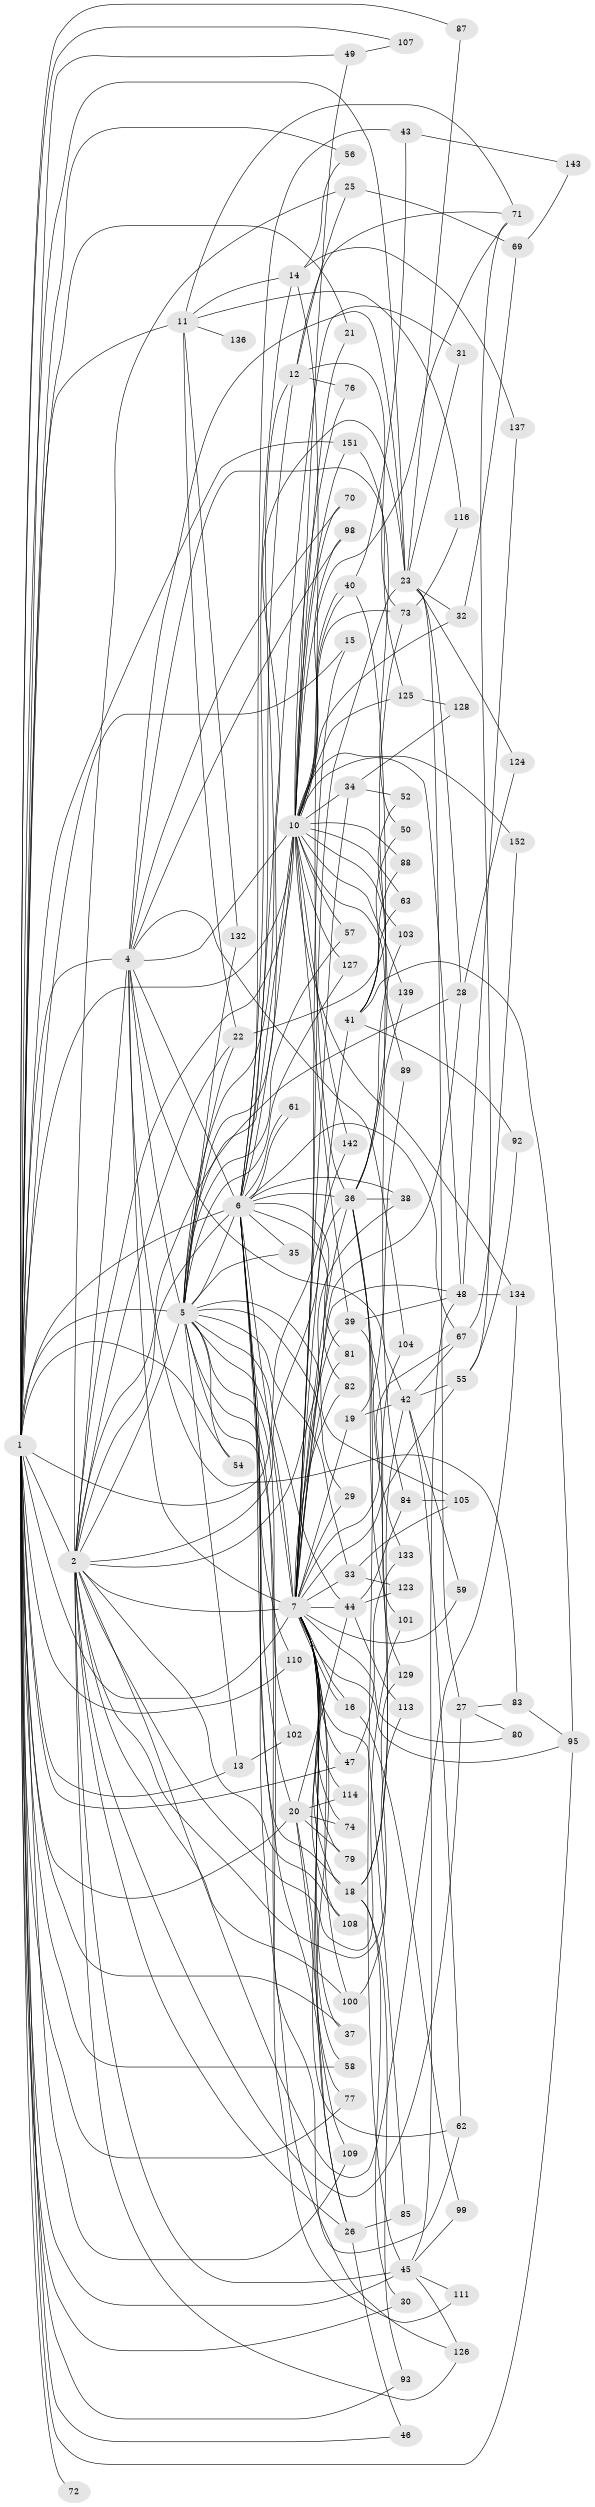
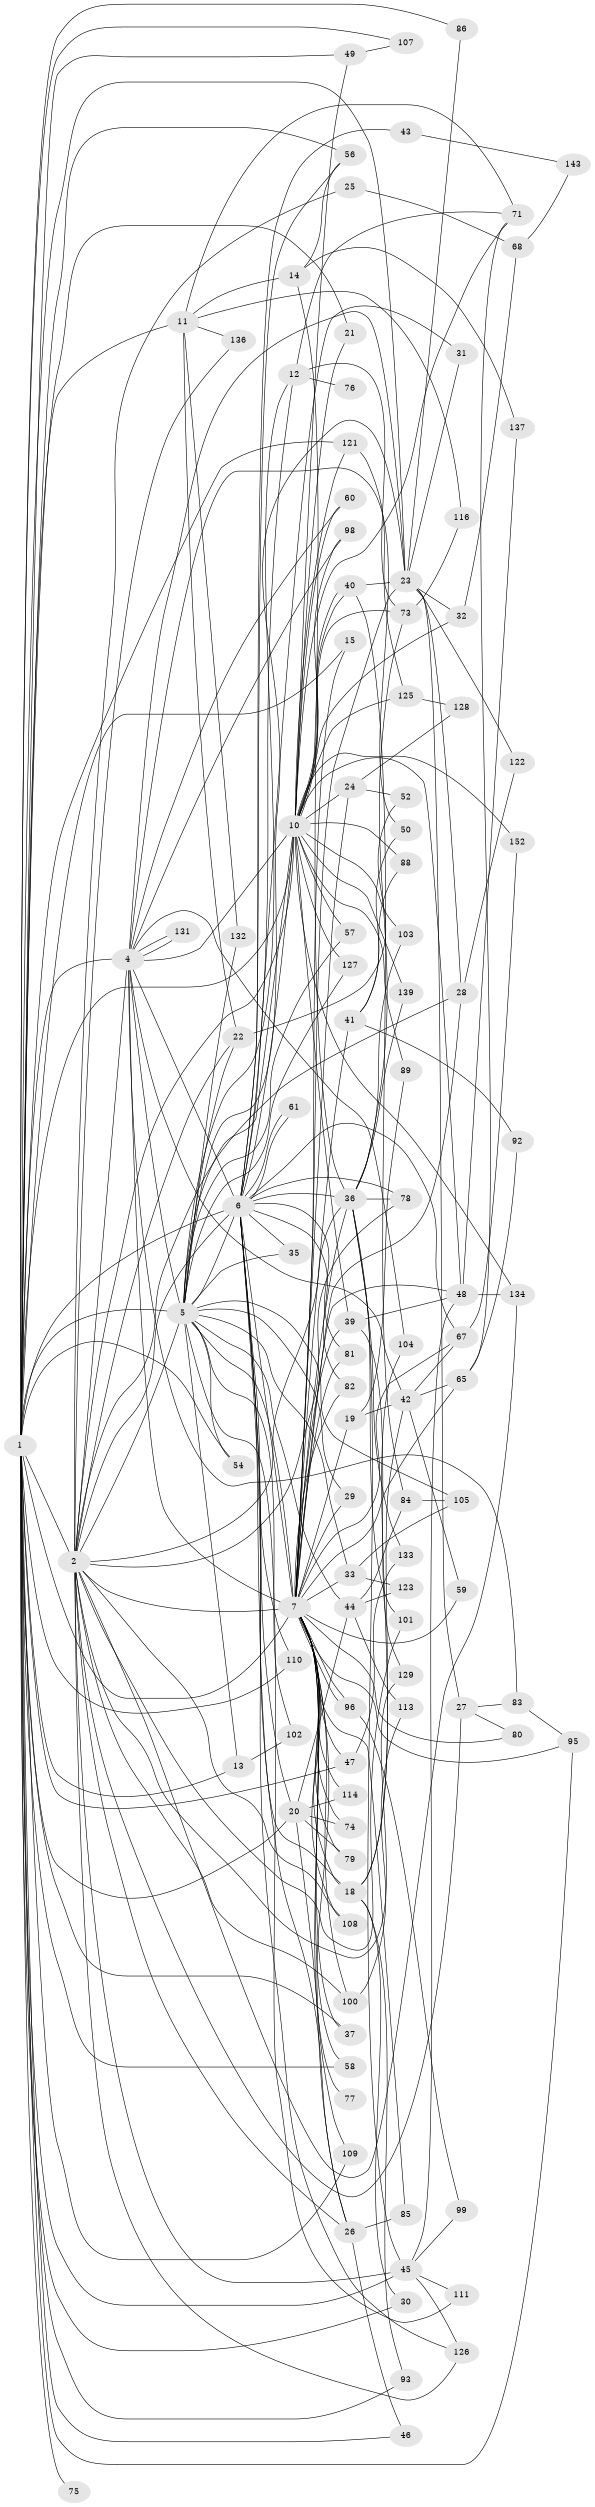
(462, 29) -> (462, 29)
(328, 247) -> none
(518, 247) -> (518, 247)
(398, 351) -> (378, 584)
(350, 444) -> (350, 444)
(350, 499) -> (350, 499)
(304, 605) -> none
(262, 741) -> (259, 670)
(518, 763) -> (518, 763)
(350, 787) -> (350, 787)
(406, 902) -> none
none -> (183, 932)
none -> (95, 937)
(350, 1144) -> none
(406, 1199) -> (406, 1199)
(552, 1274) -> none
(462, 1380) -> (462, 1380)
(323, 1607) -> none
(350, 1708) -> (350, 1708)
(48, 2010) -> none
(462, 2127) -> none
(74, 2492) -> (74, 2492)
